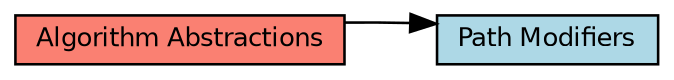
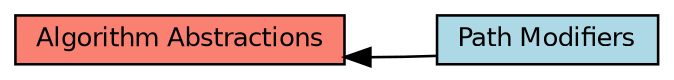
(377, 23) -> (403, 57)
